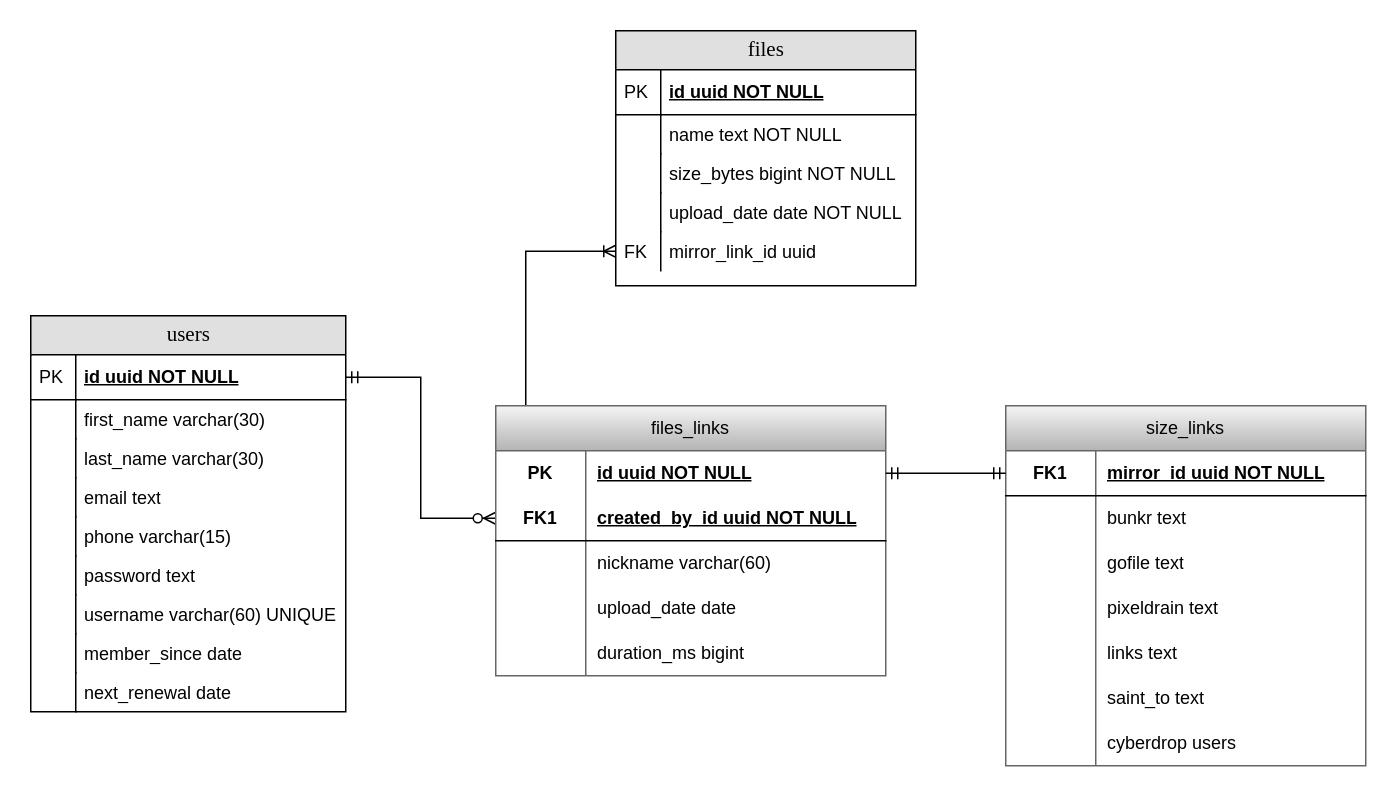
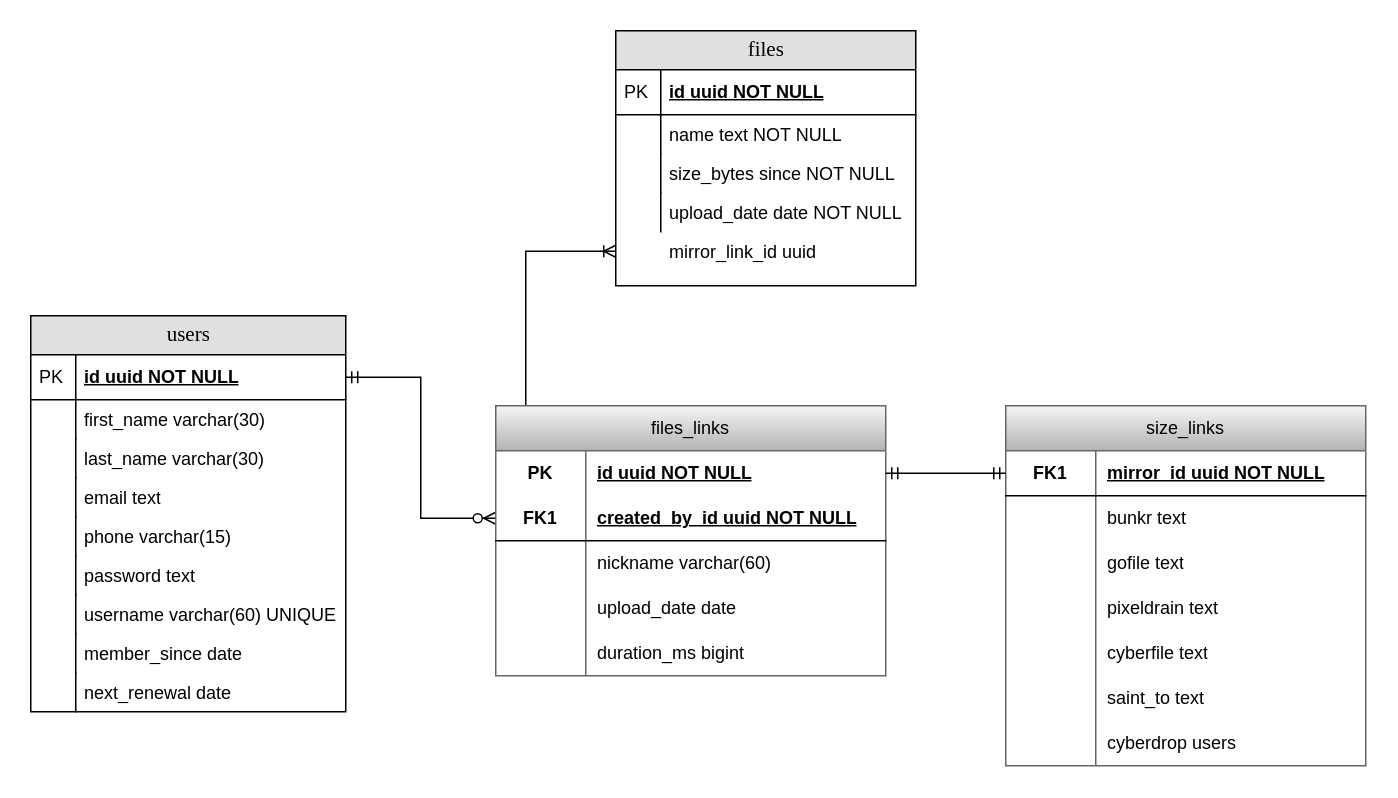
(787, 175) -> (784, 175)
(638, 251) -> none
(1151, 653) -> (1171, 653)
